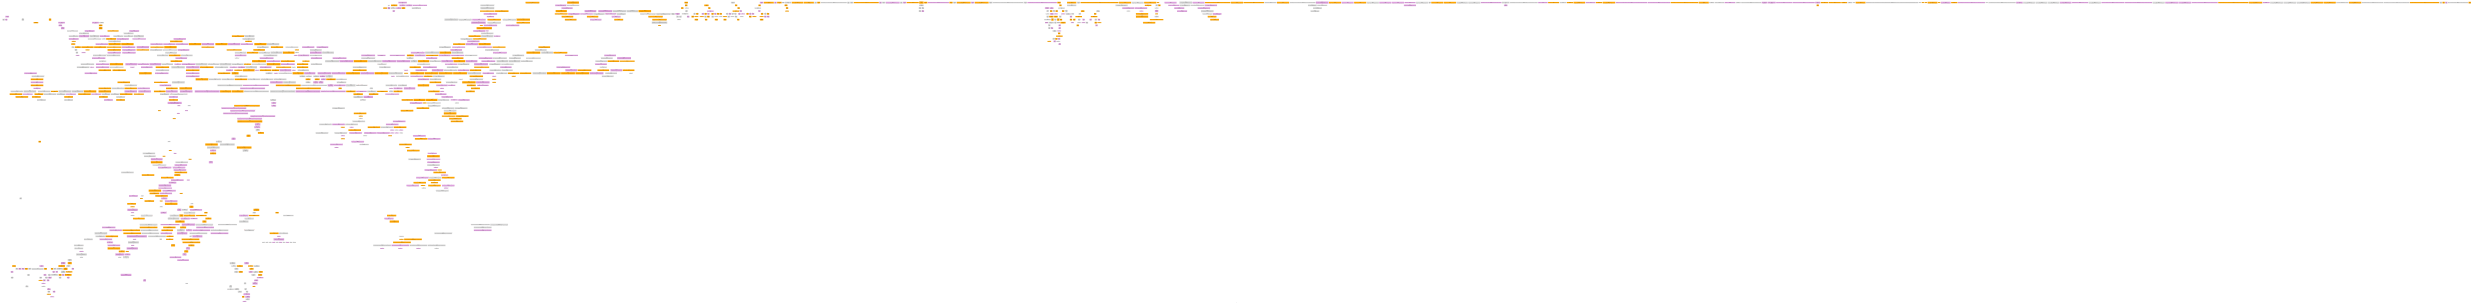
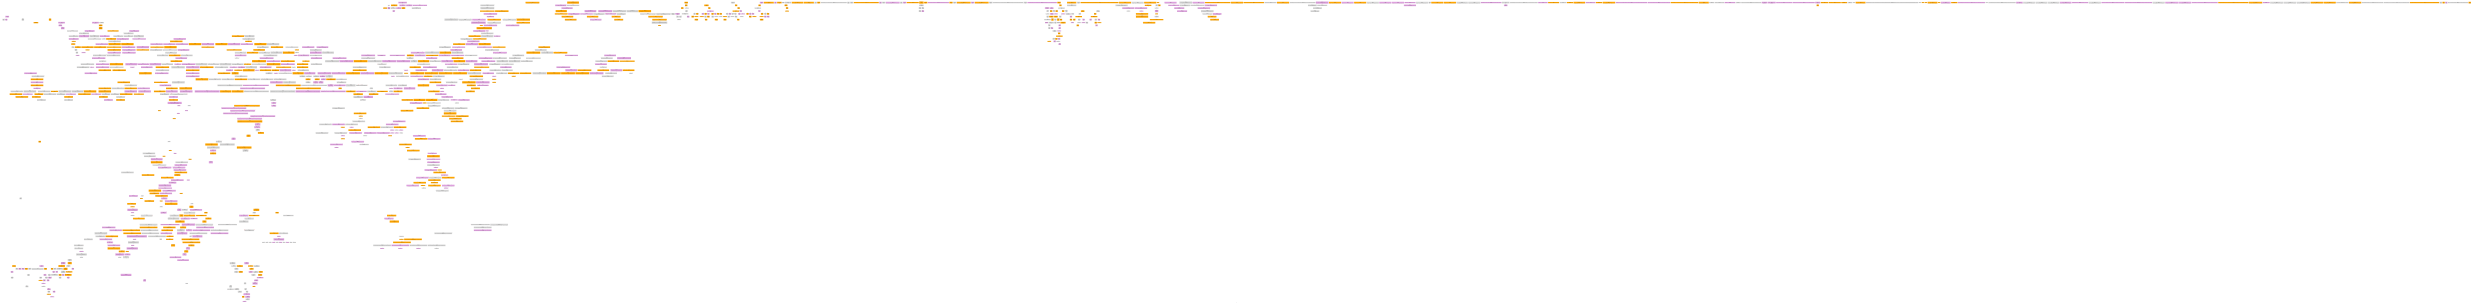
(616, 17) -> (616, 17)
